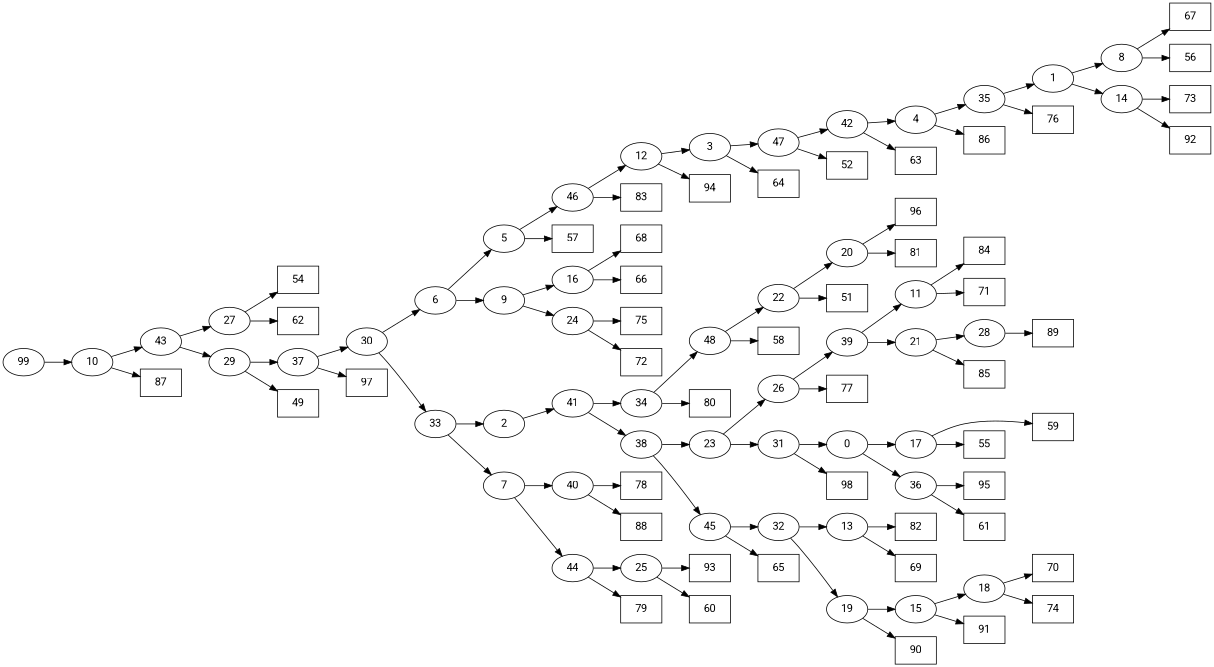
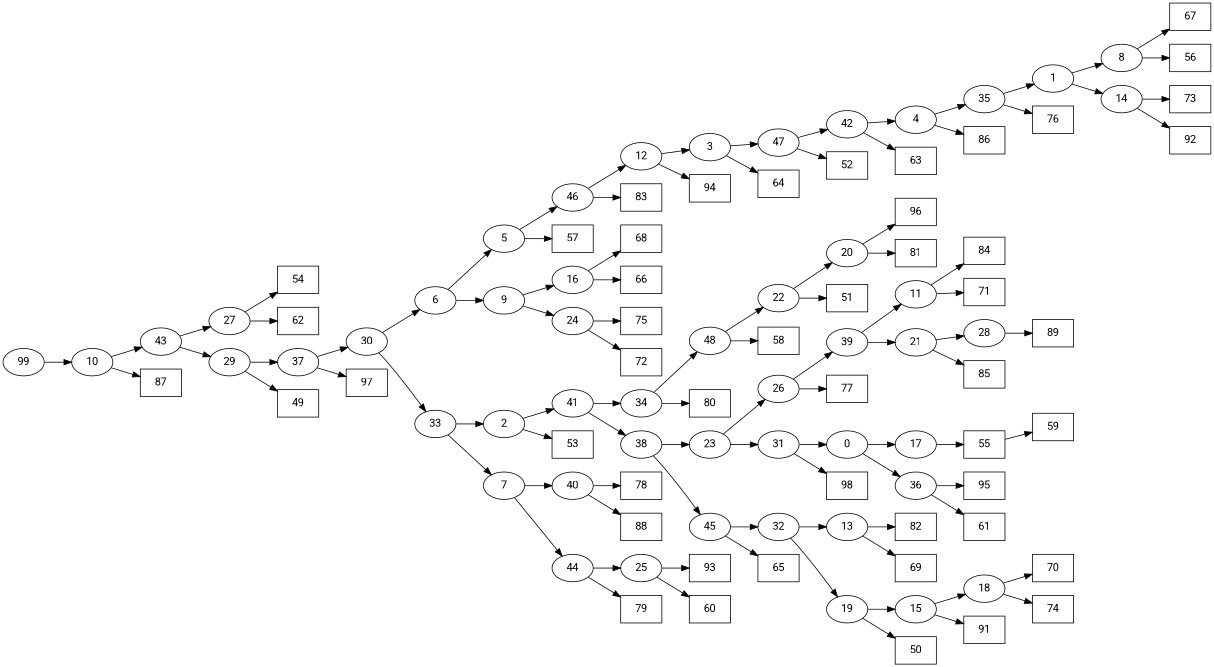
(977, 422) -> (1015, 437)
none -> (573, 445)
(916, 650) -> (916, 650)
